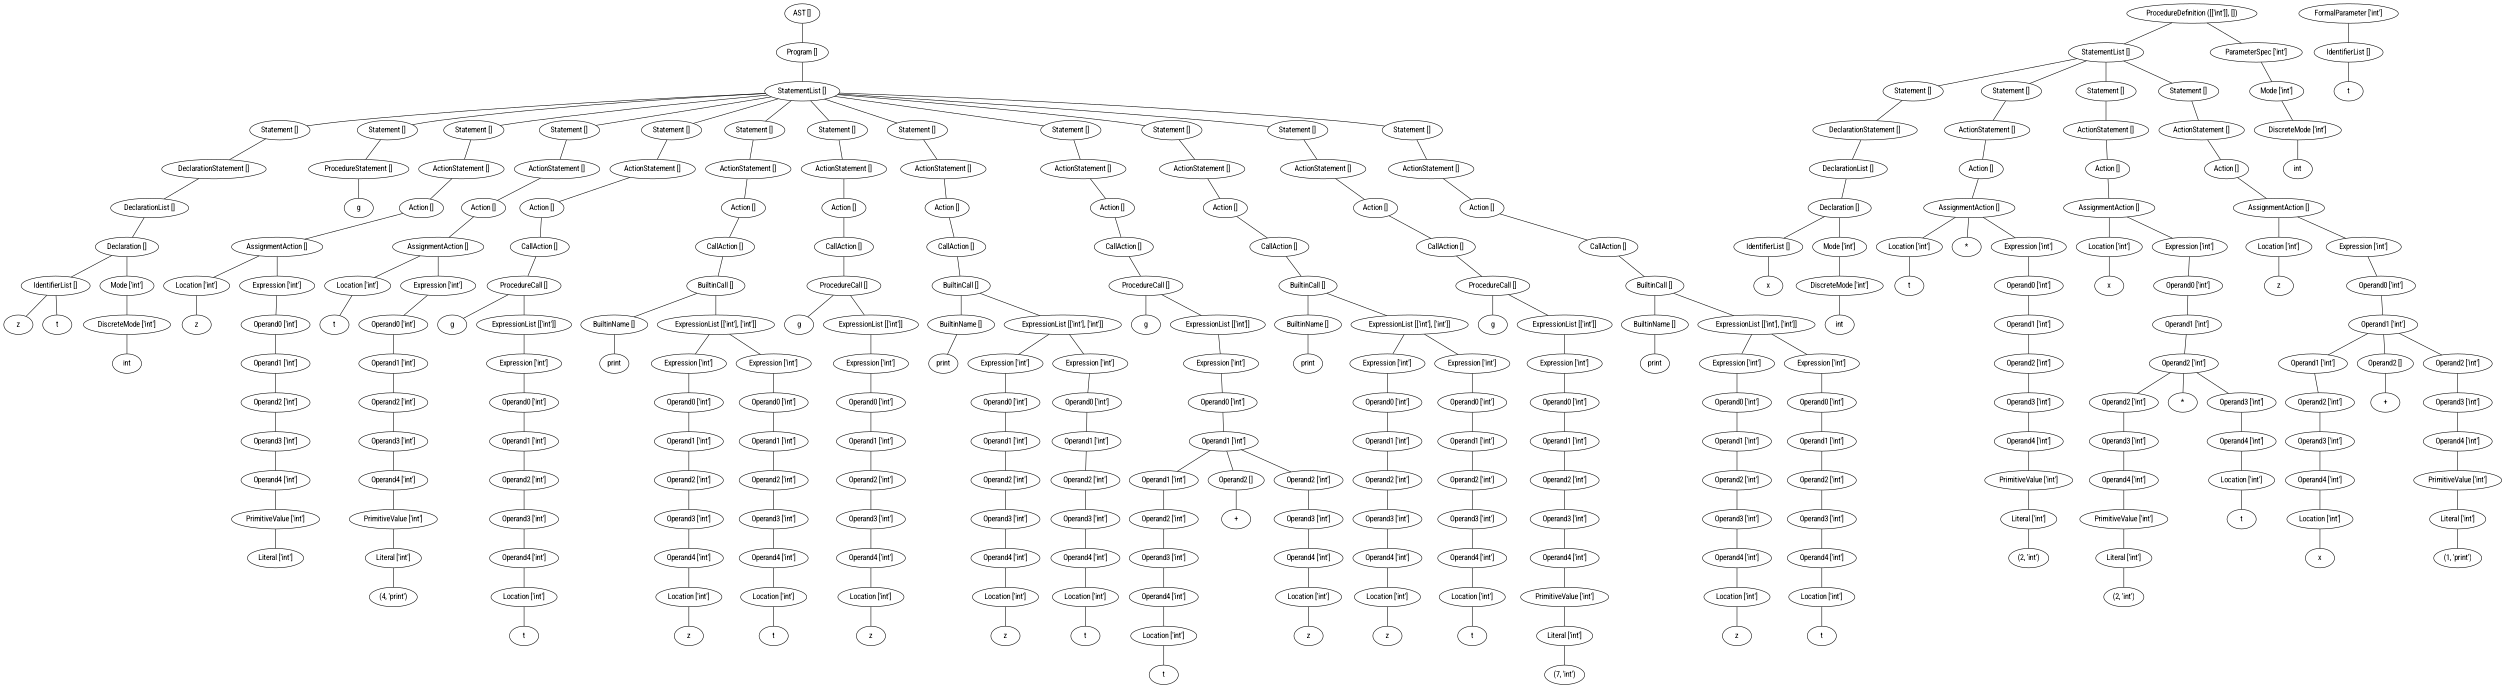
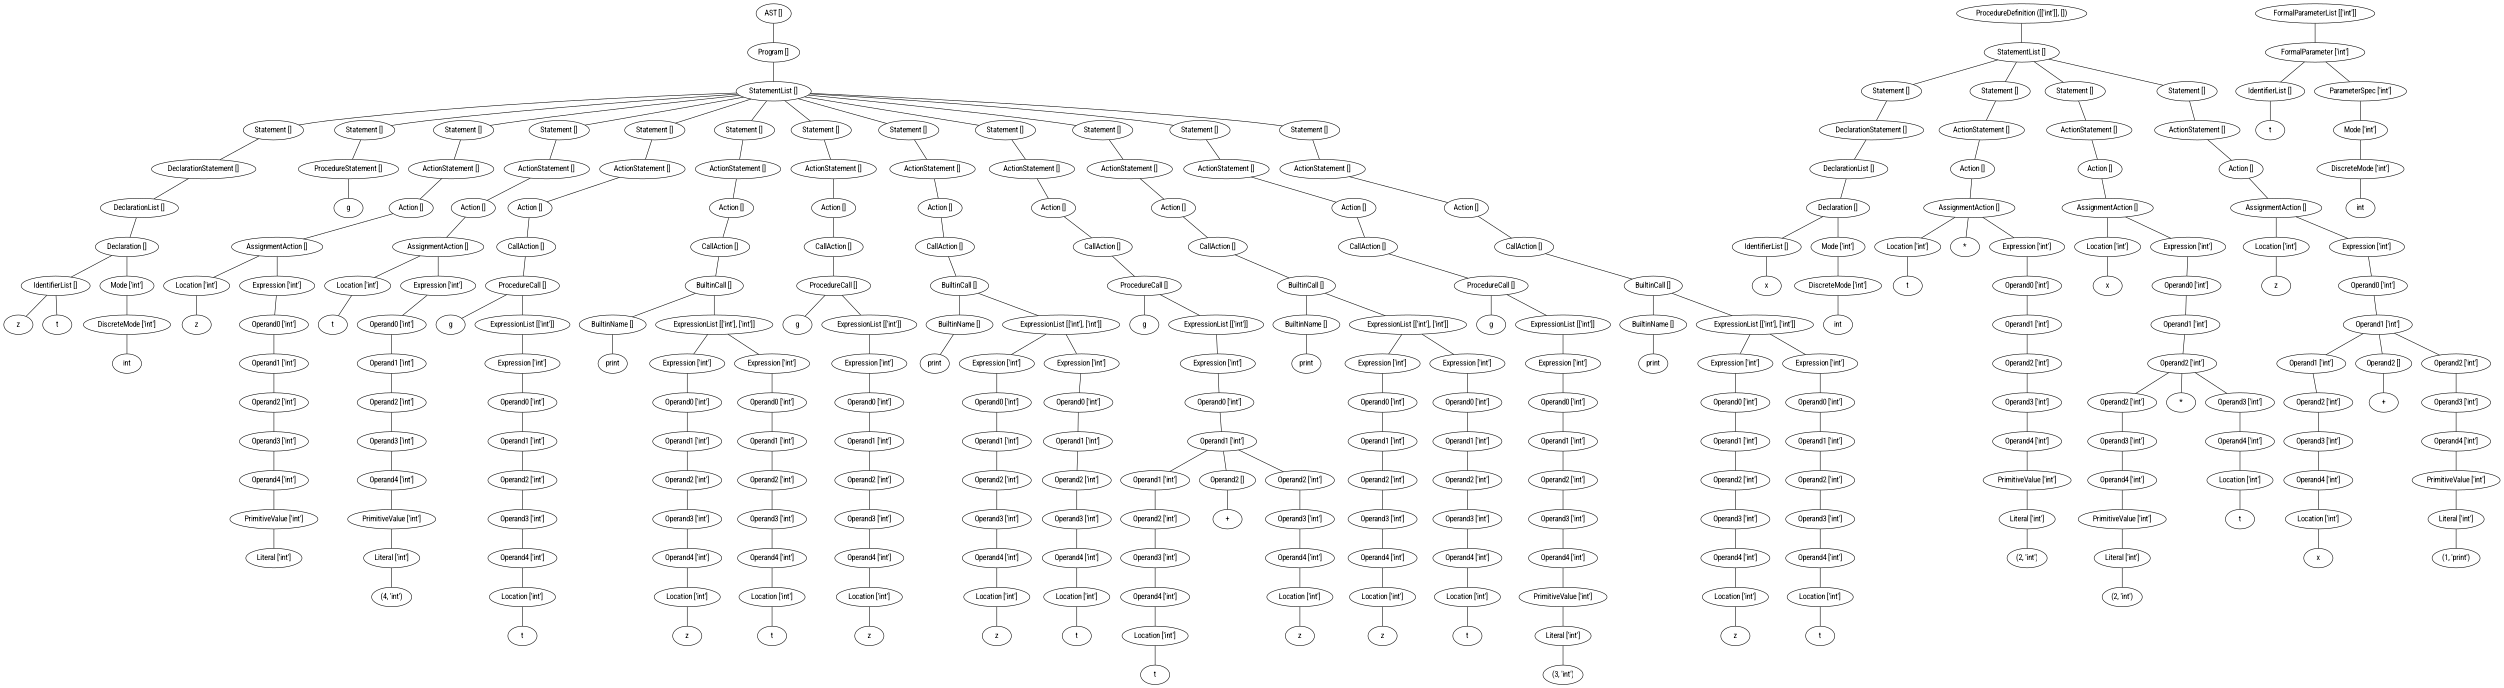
none -> (2315, 14)
(2224, 33) -> (2338, 72)
(393, 597) -> (392, 597)
(1565, 675) -> (1563, 675)
